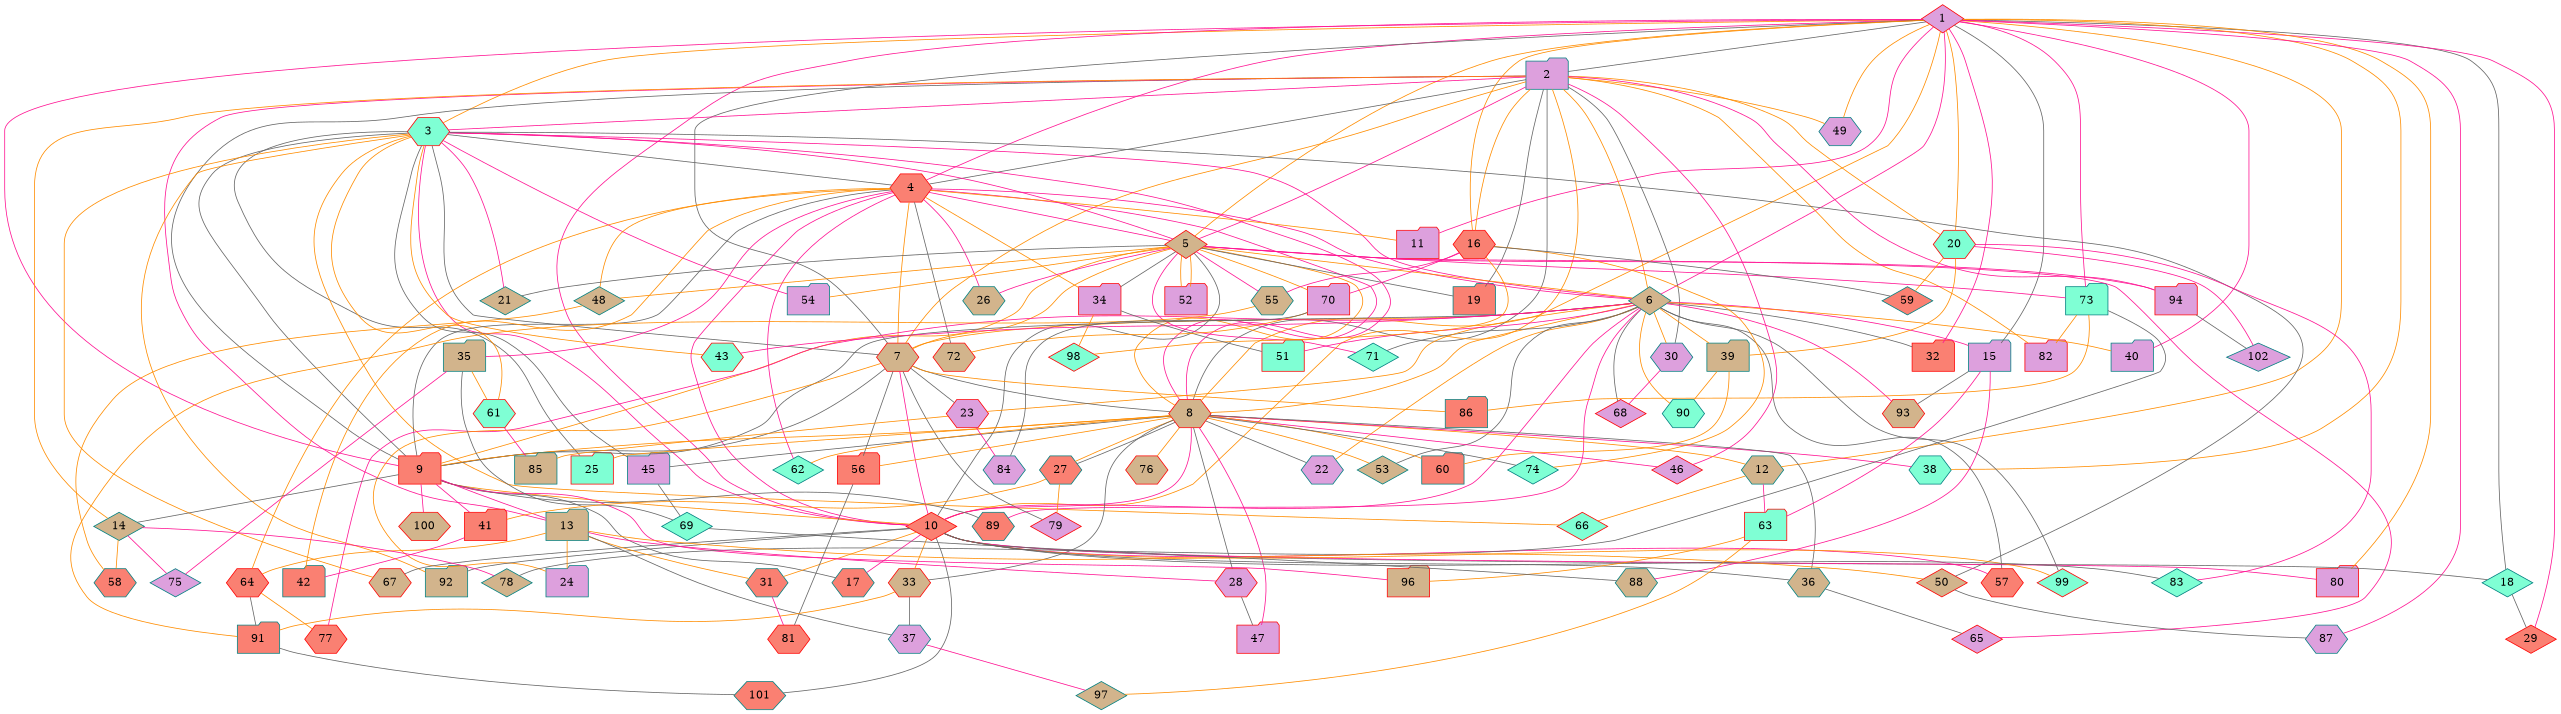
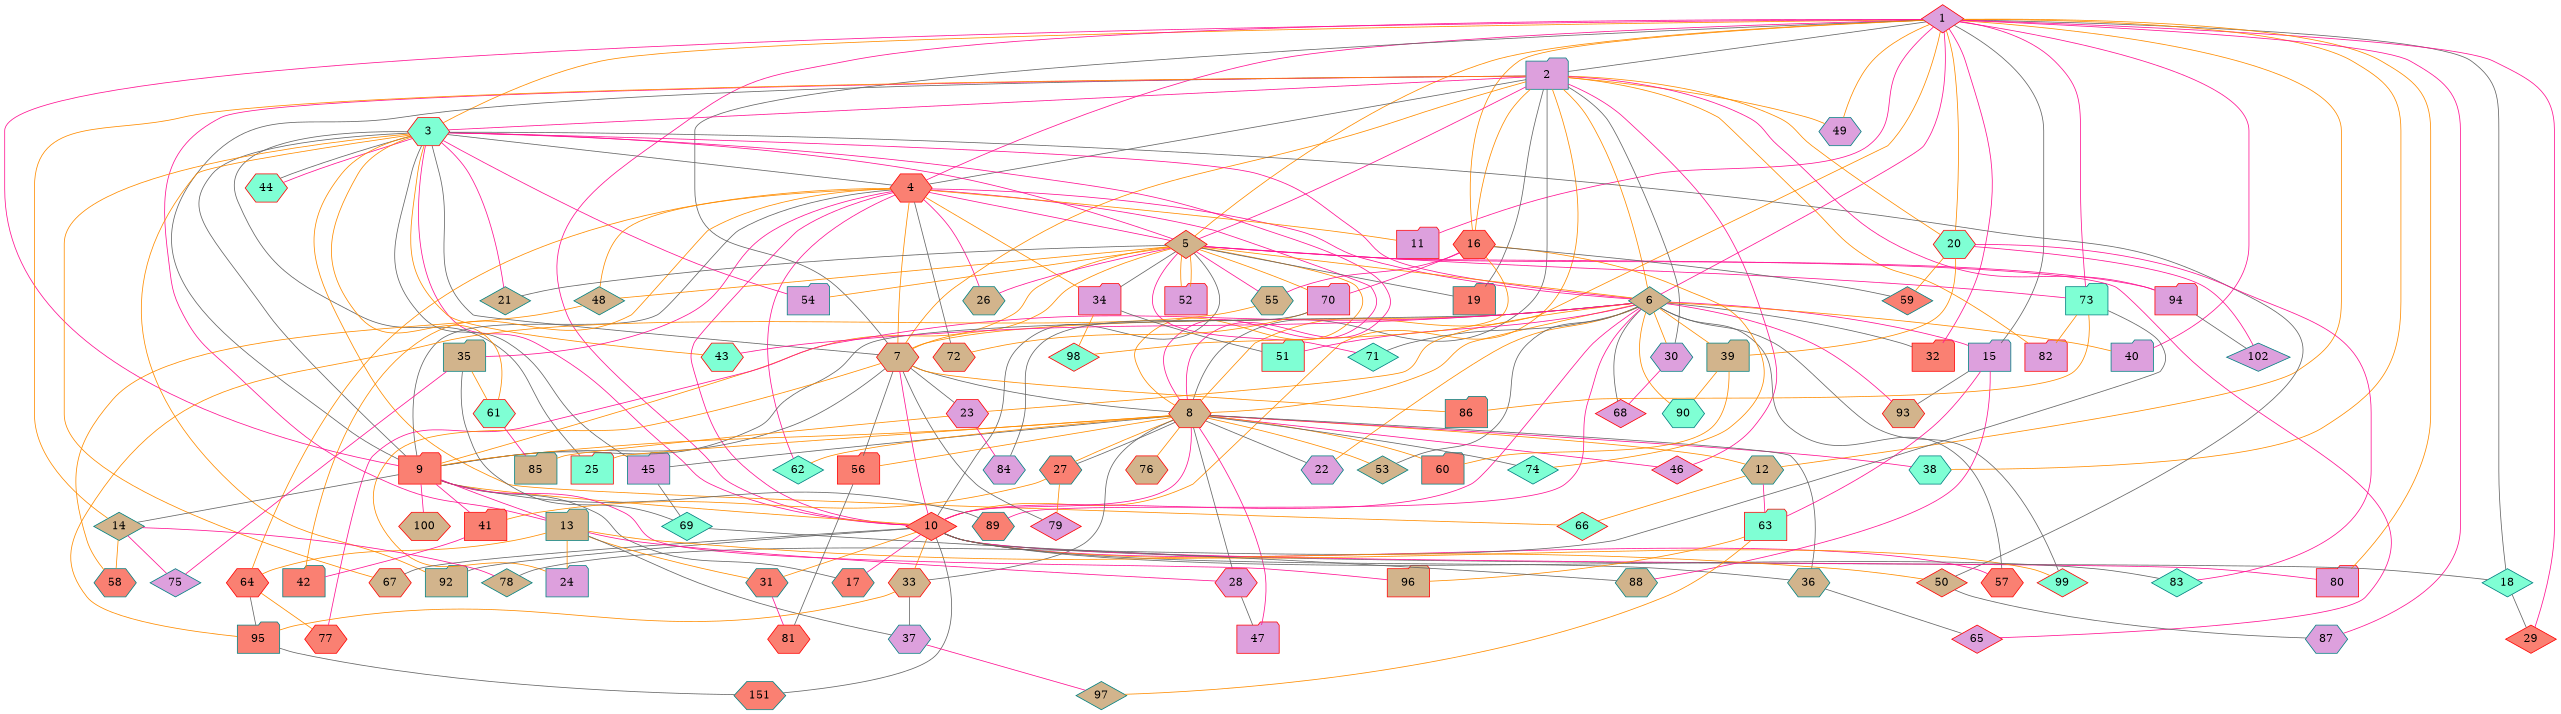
none -> (266, 188)
(258, 639) -> (258, 639)
(760, 696) -> (760, 696)
